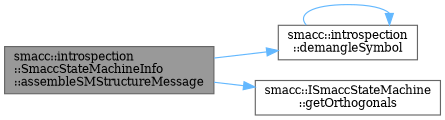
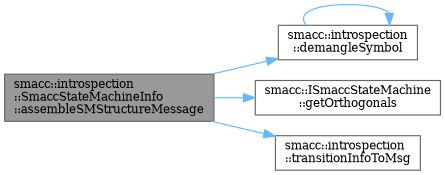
none -> (348, 153)
